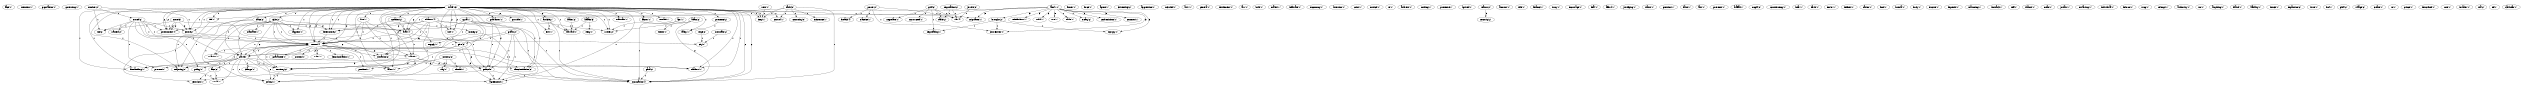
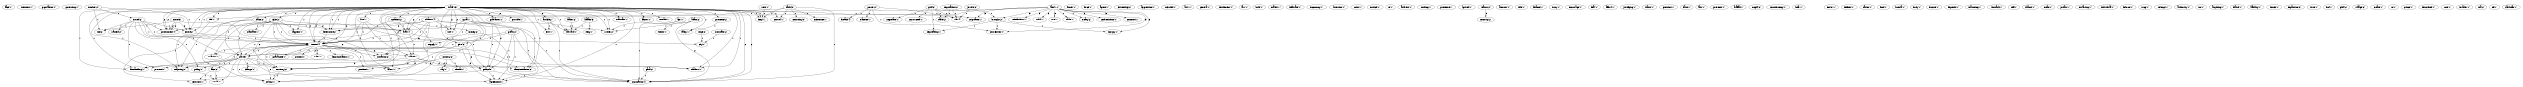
(1815, 7) -> none
none -> (965, 11)
